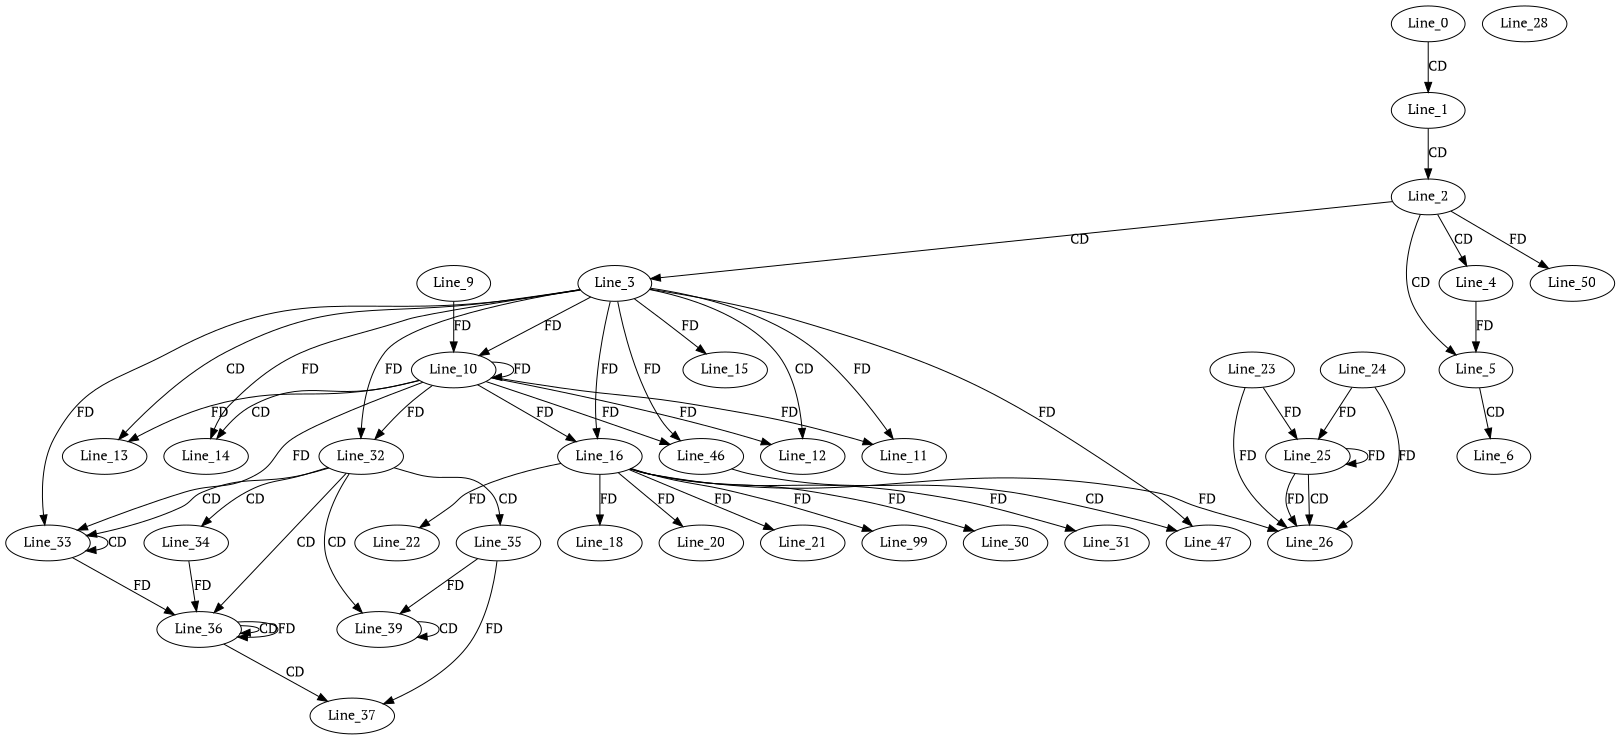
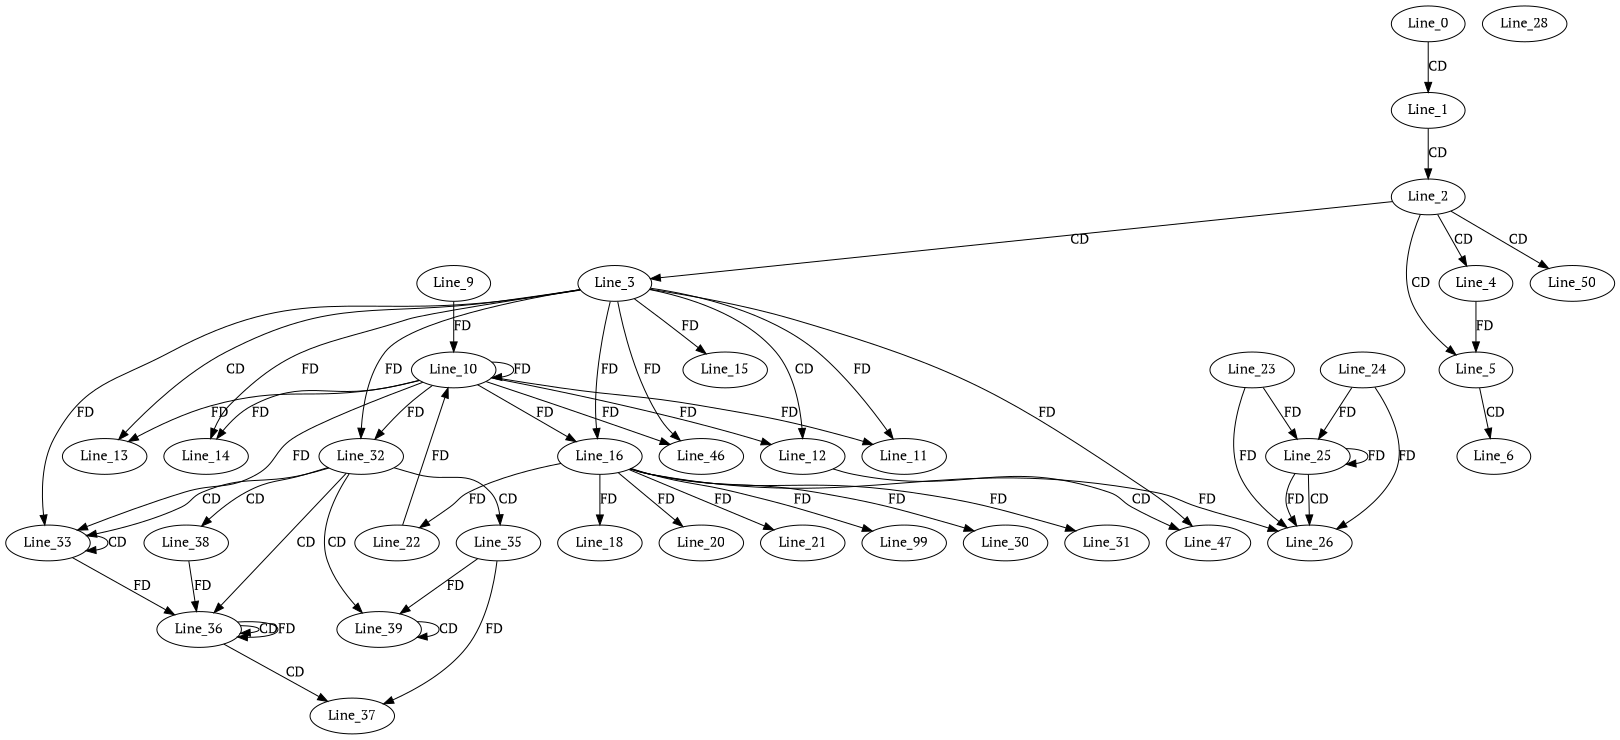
(1518, 240) -> (1518, 240)
(539, 324) -> (424, 461)
(261, 413) -> (261, 413)
(951, 486) -> (1006, 477)
(186, 543) -> (186, 543)
